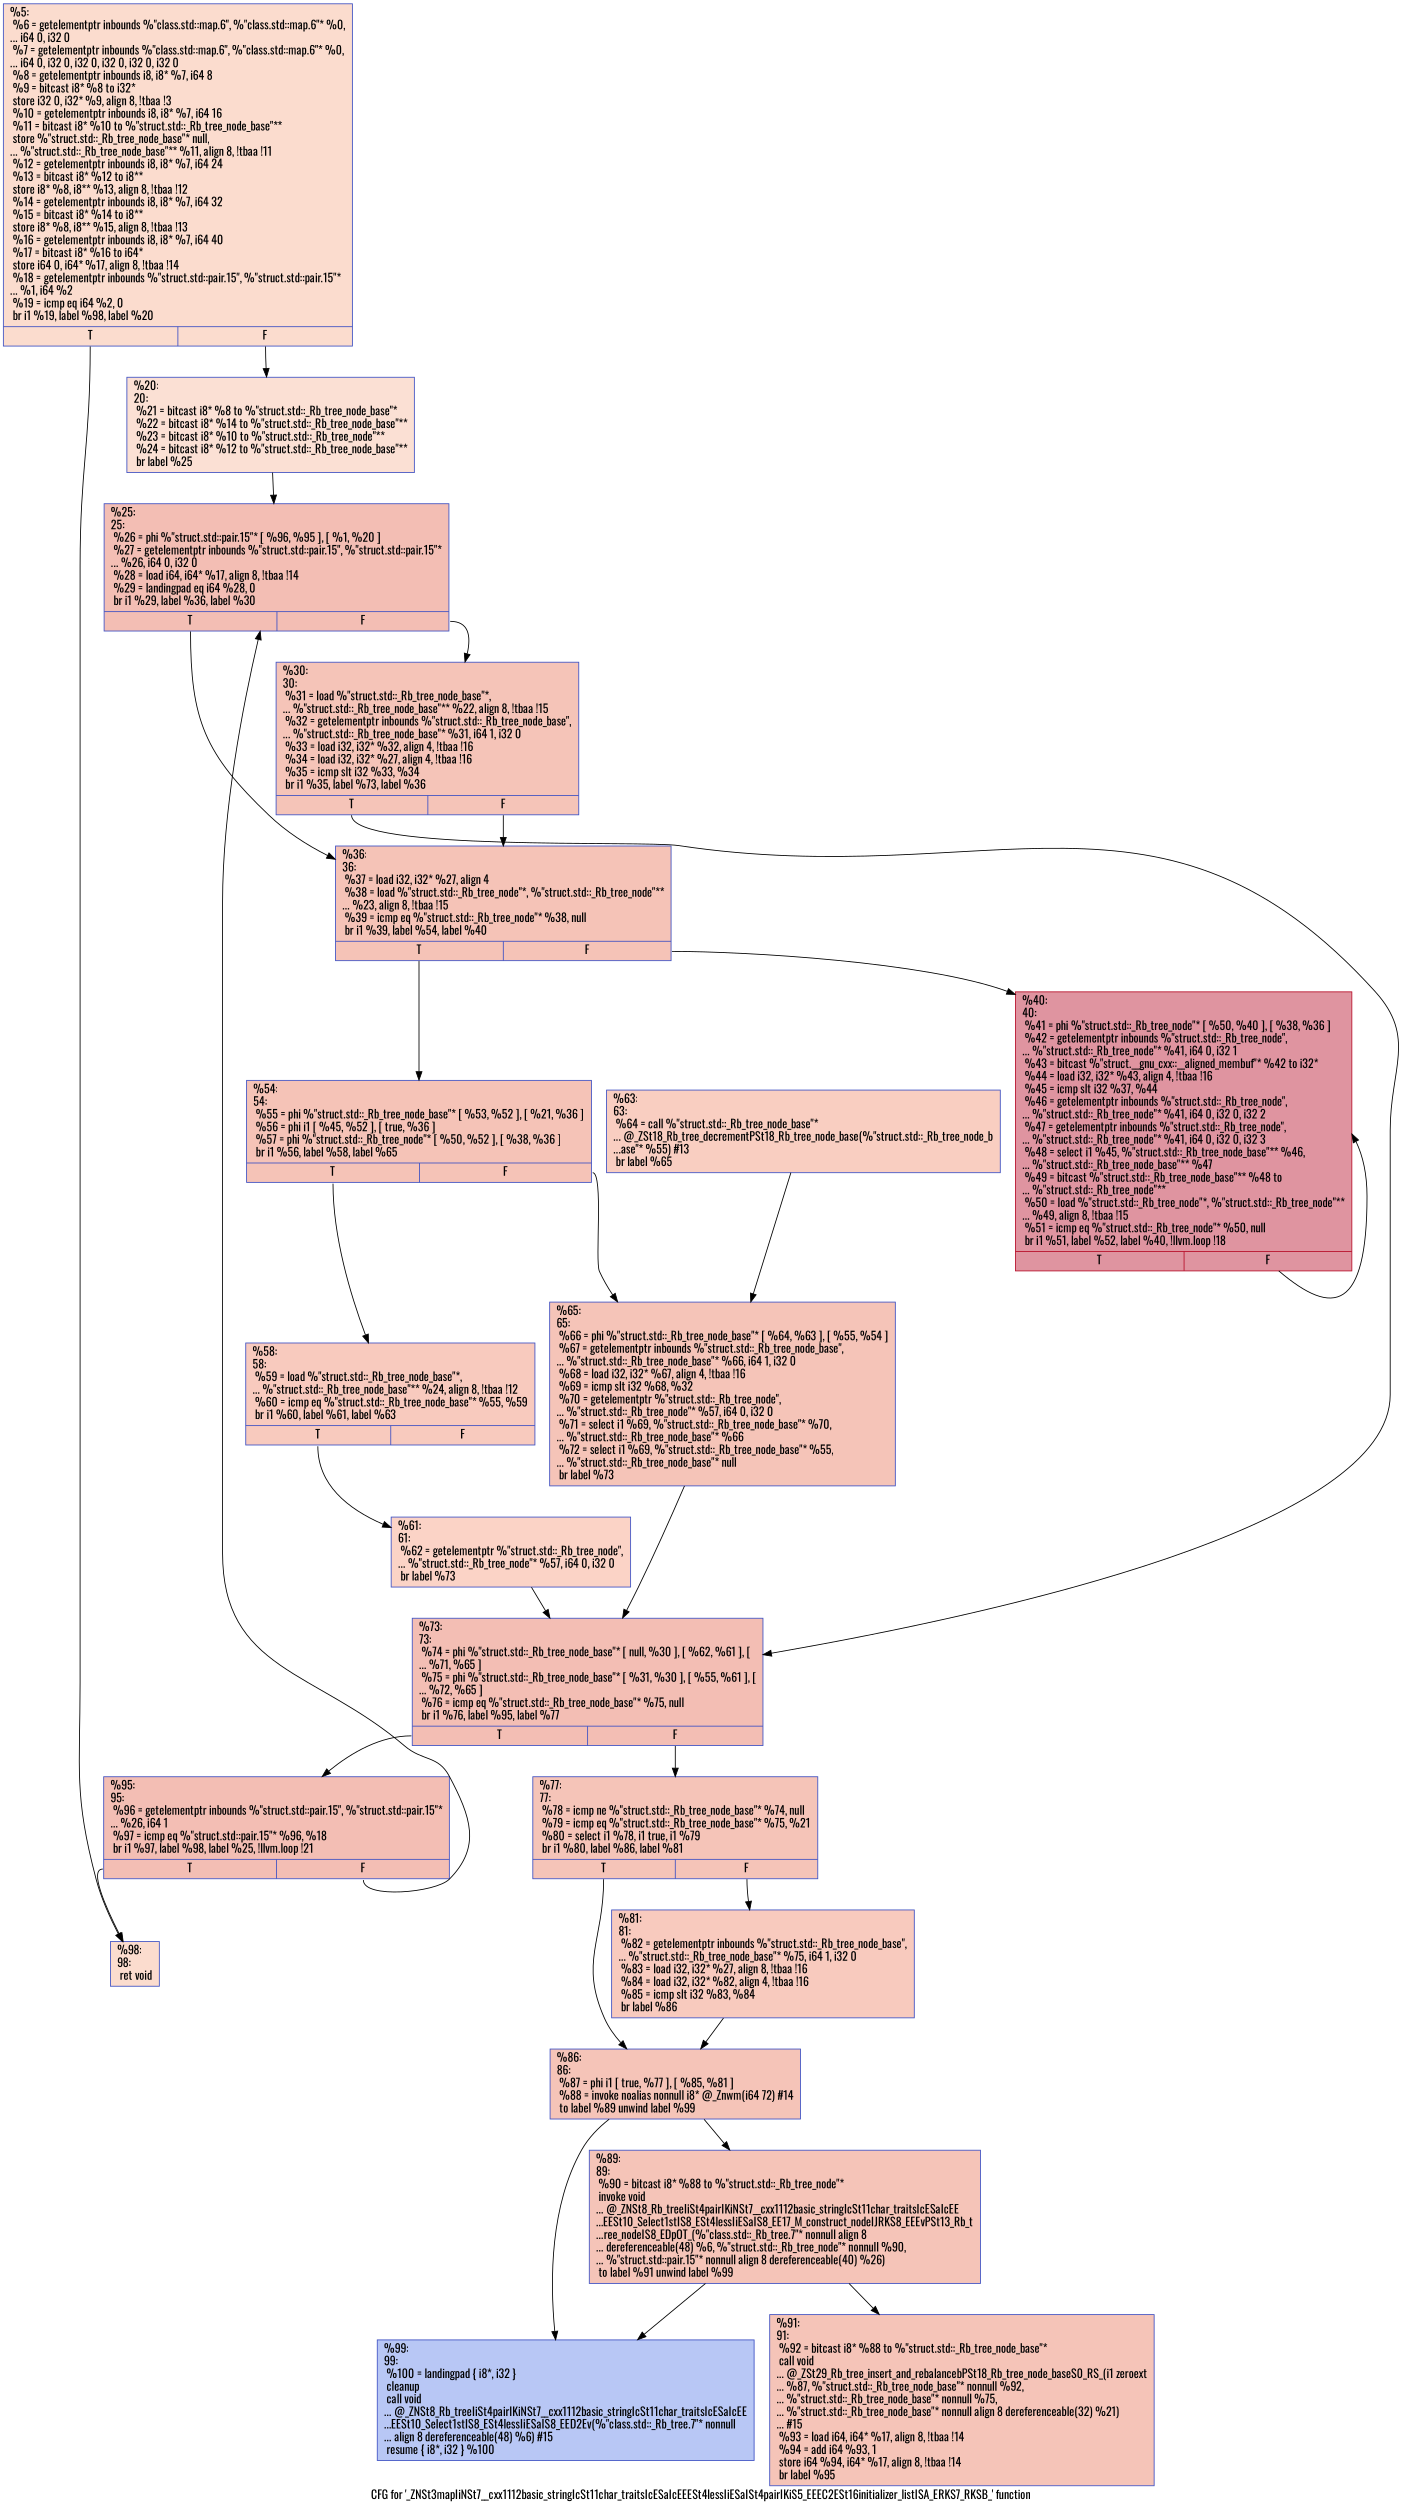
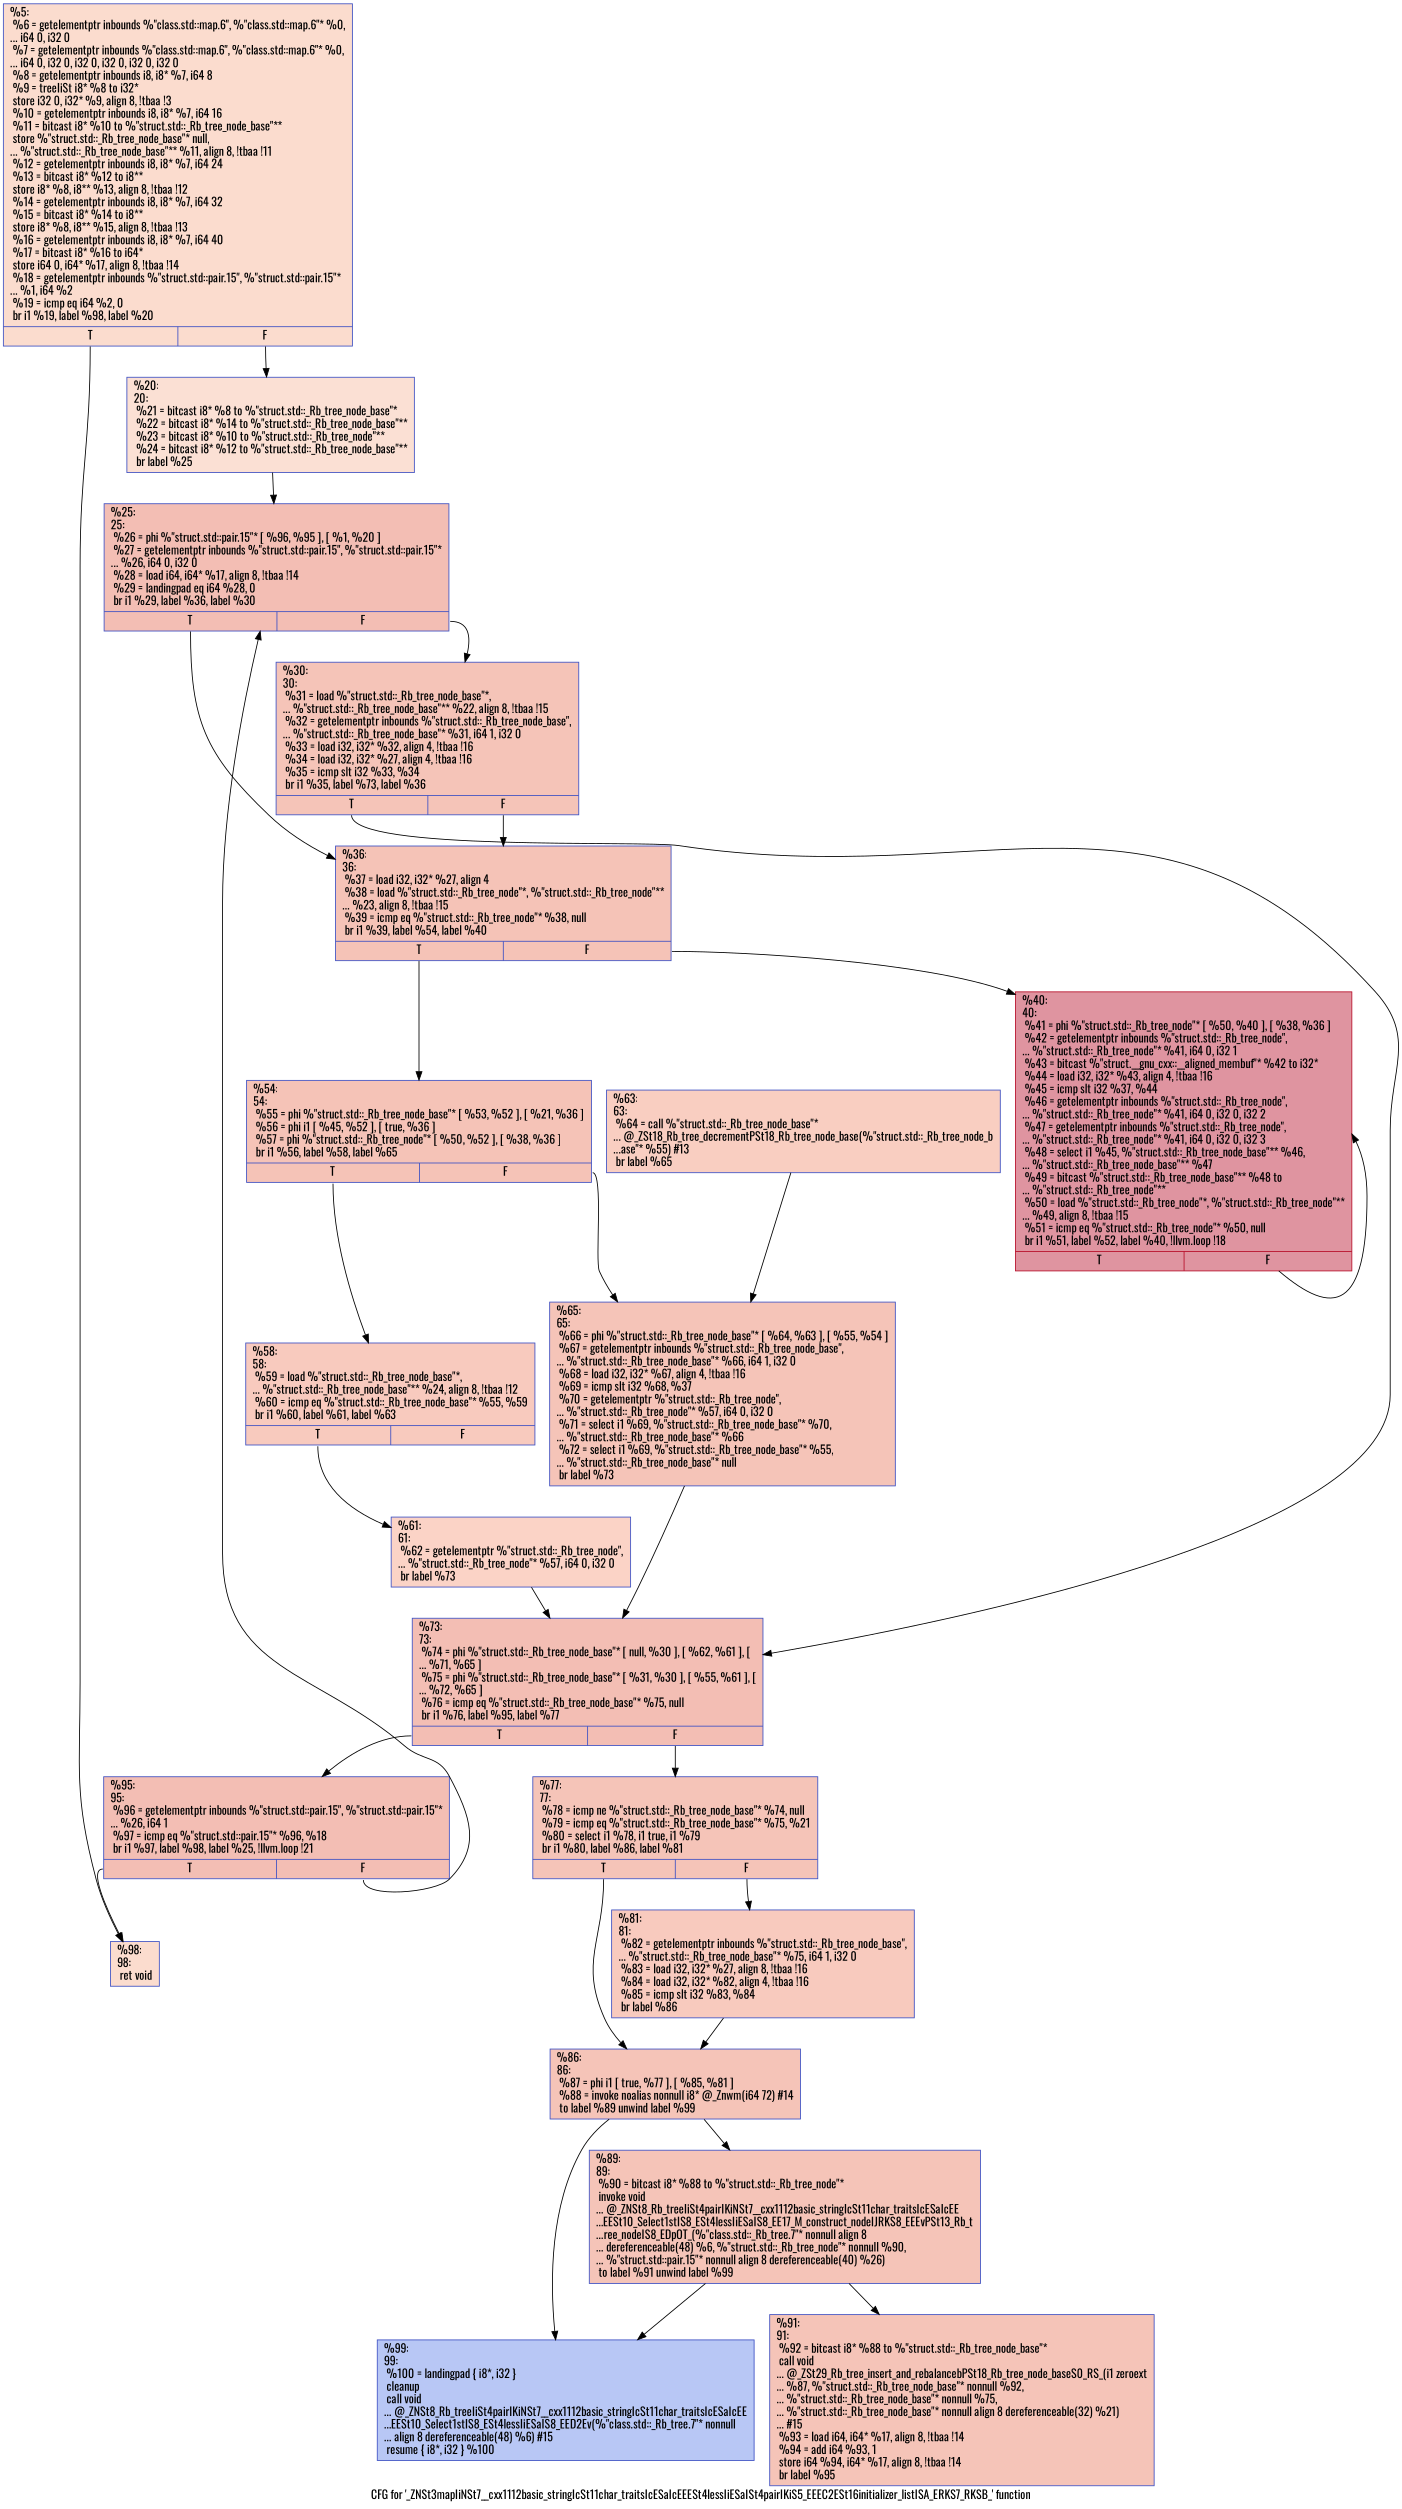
(73, 89) -> (75, 89)
(625, 1387) -> (624, 1387)
